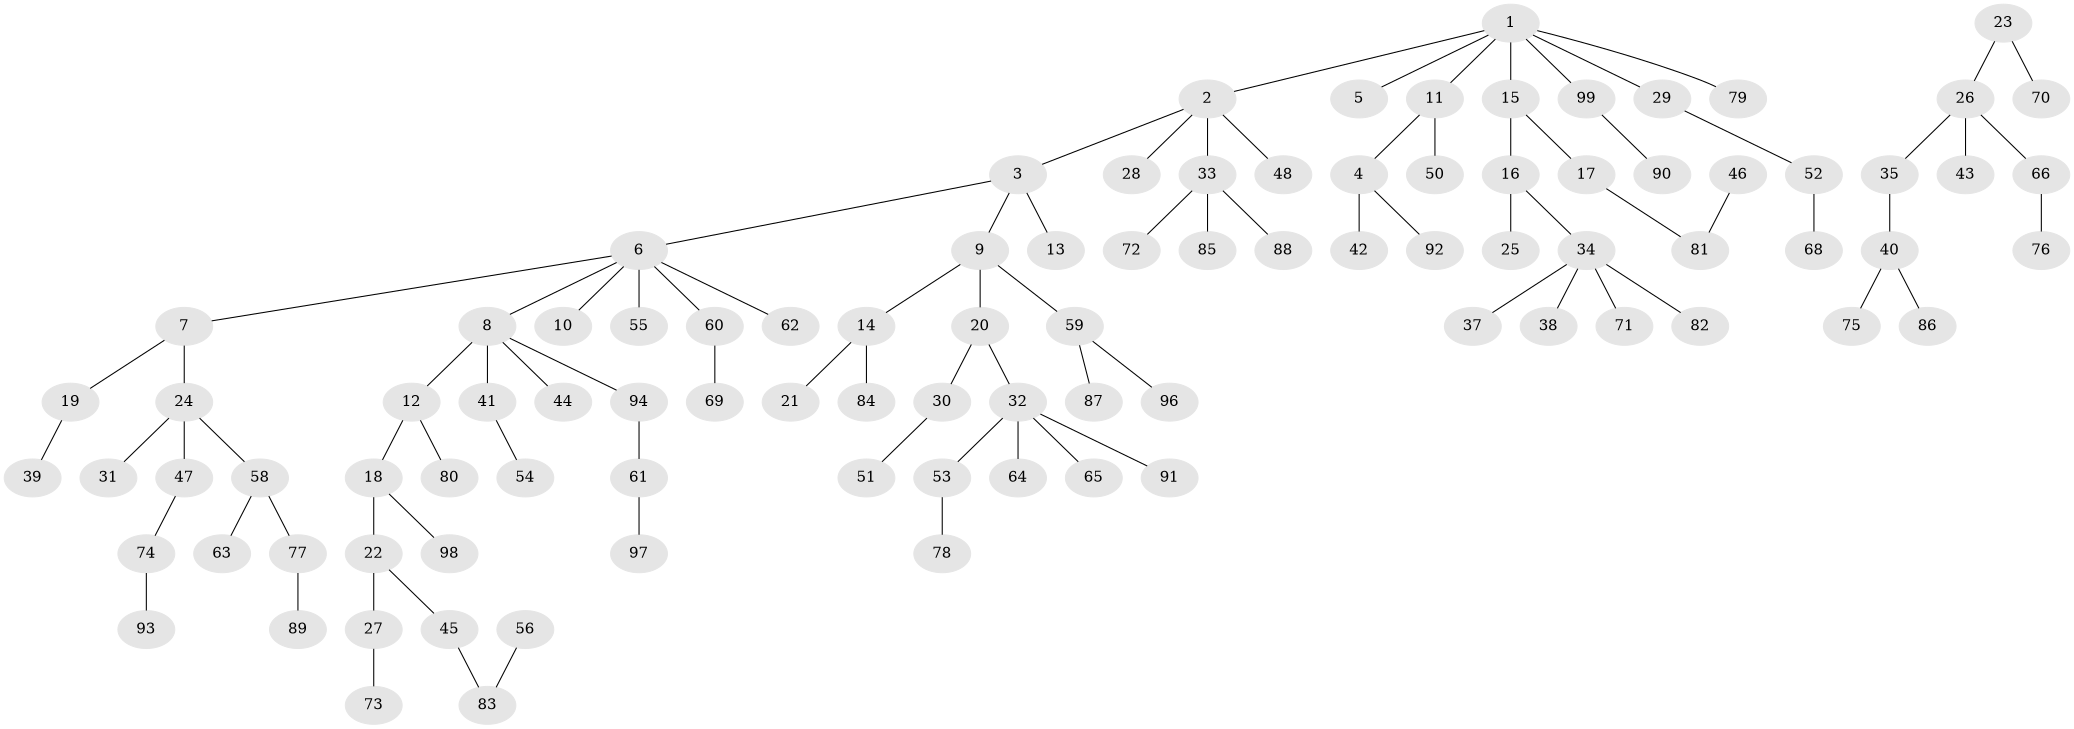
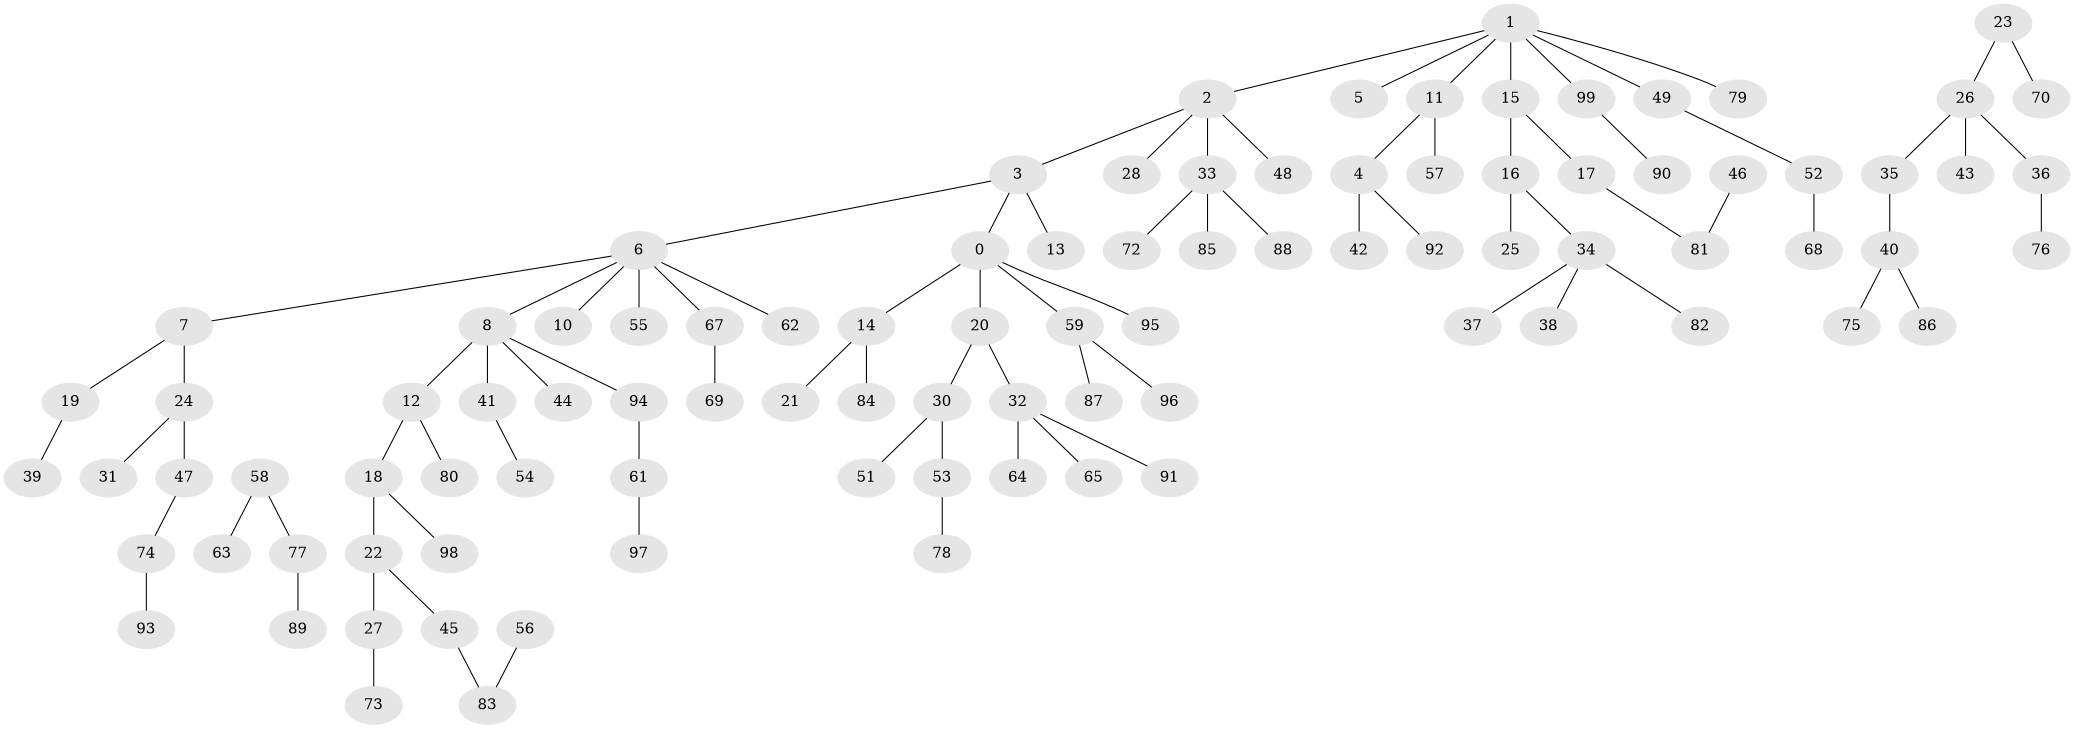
(1662, 99) -> (1662, 99)
(1435, 175) -> (1435, 175)
(2041, 175) -> (2041, 175)
(980, 251) -> (980, 251)
(715, 326) -> (715, 326)
none -> (1151, 326)
(1624, 326) -> none
(222, 440) -> none
(980, 440) -> (942, 440)
